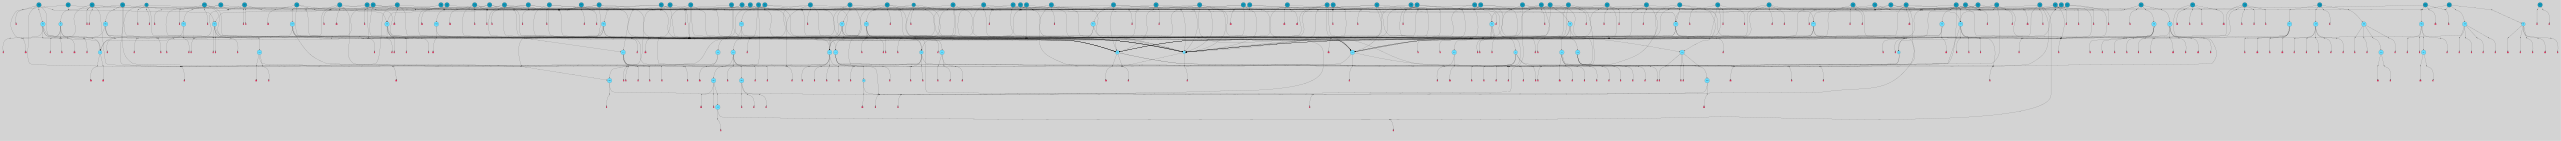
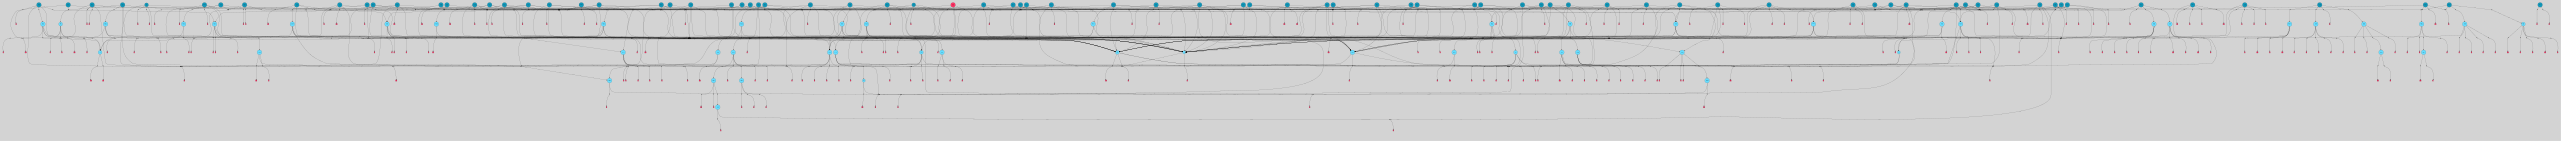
(953, 5) -> (953, 5)
